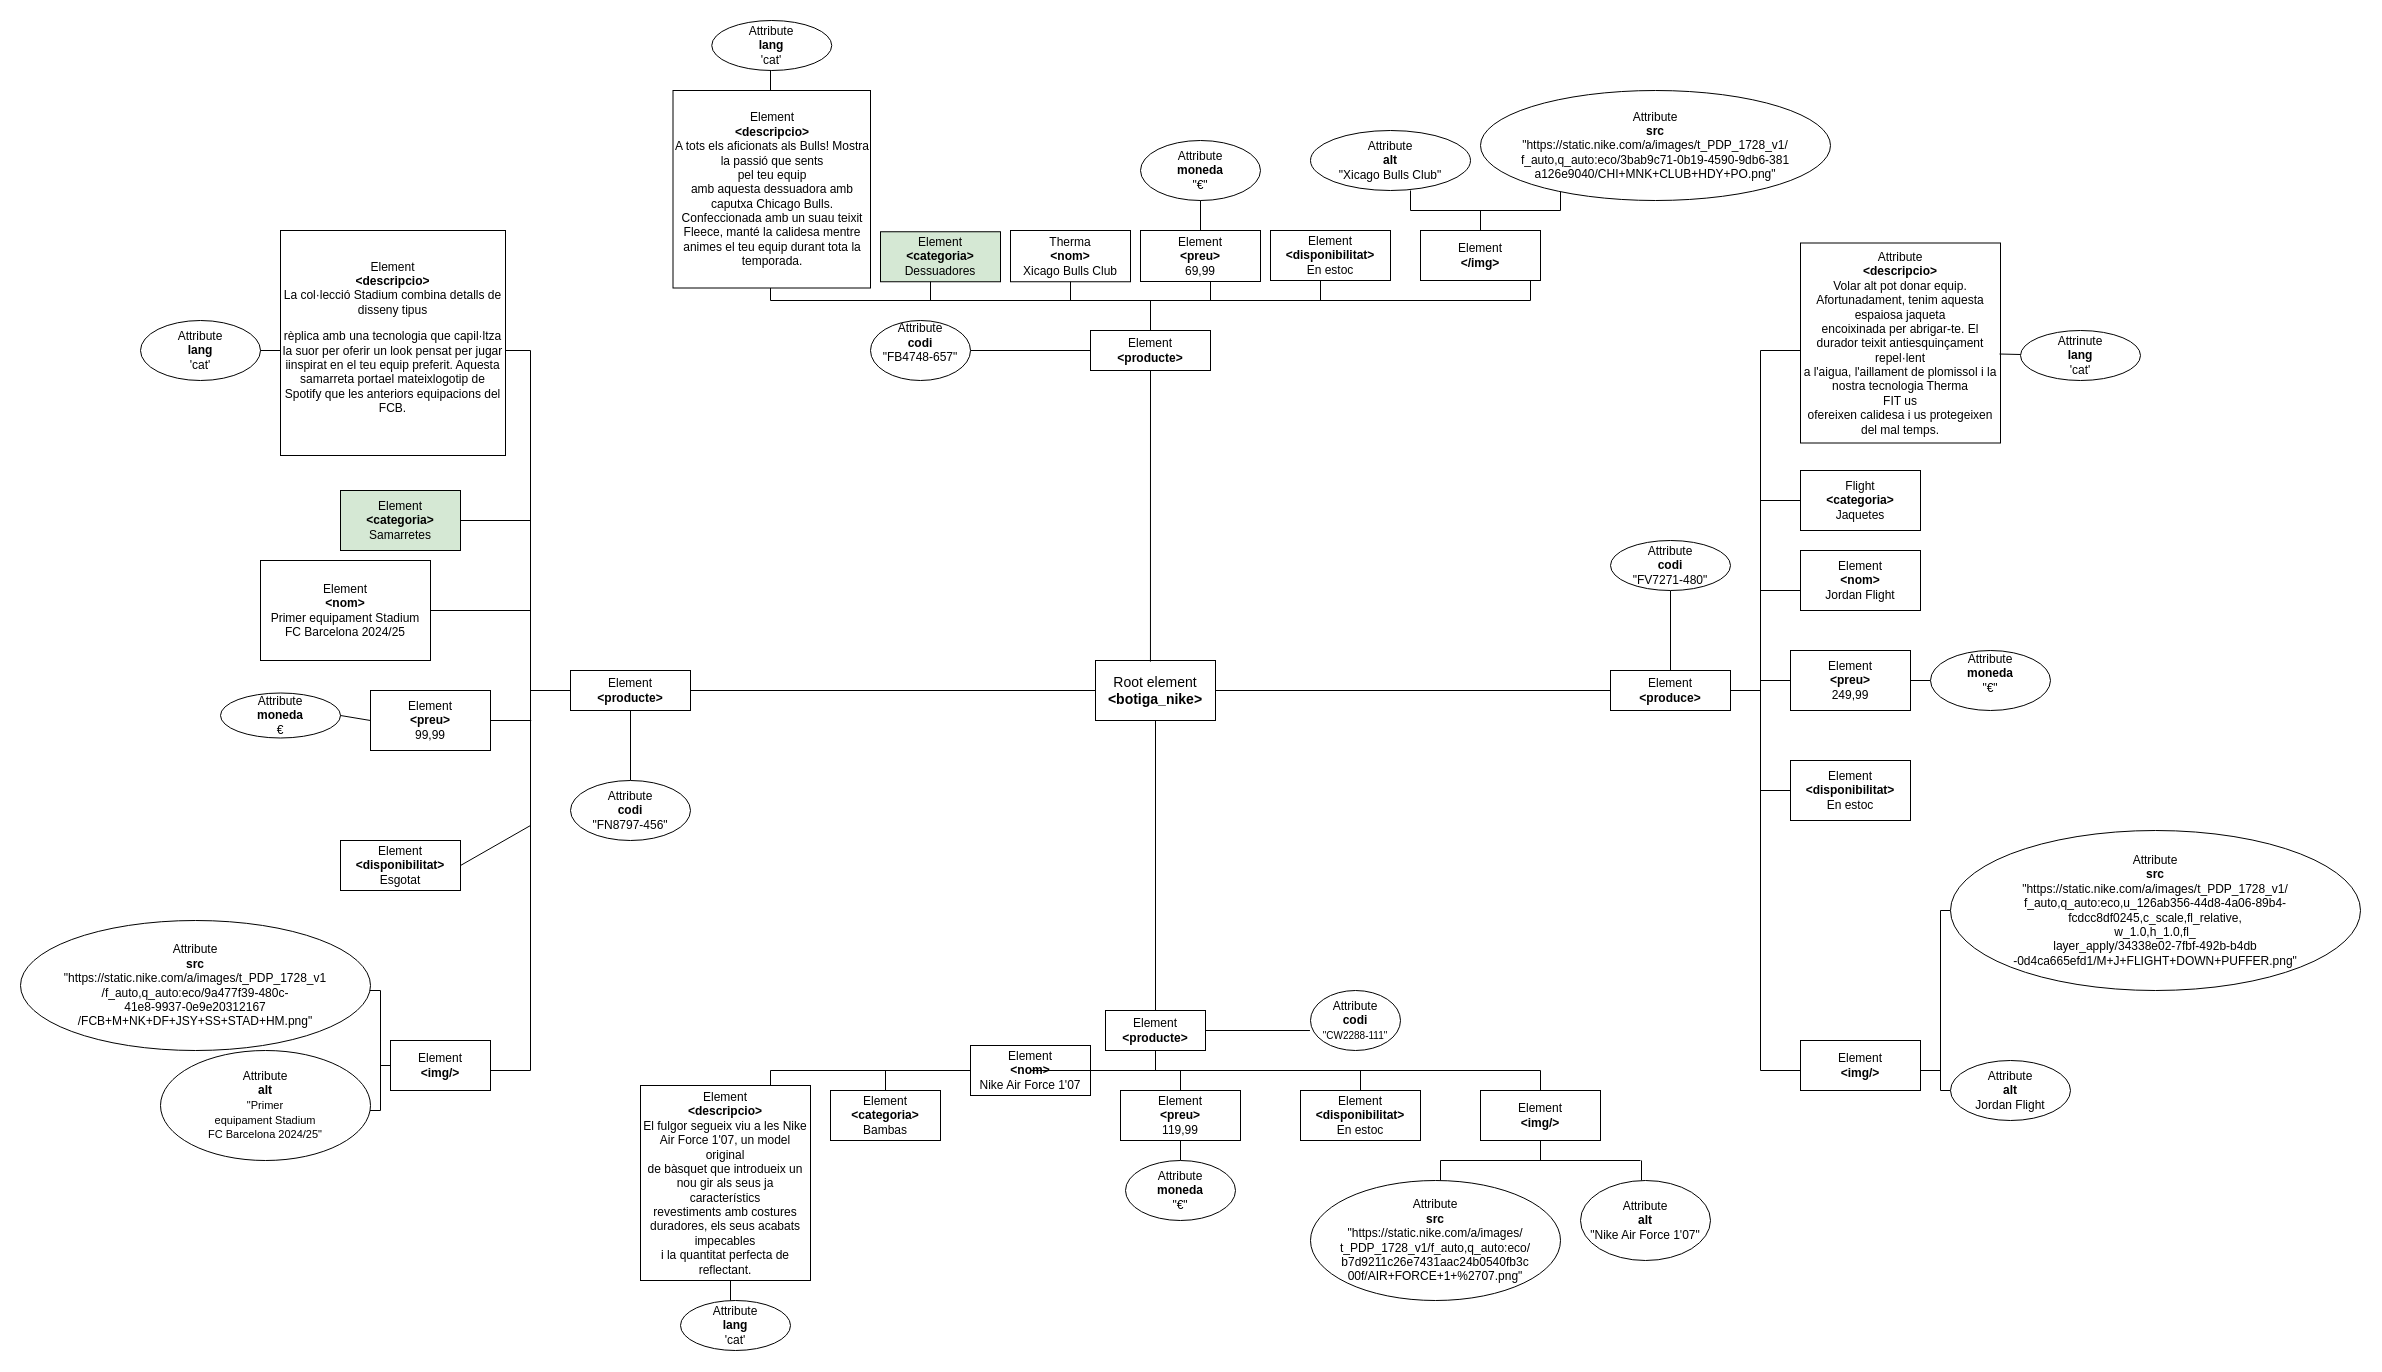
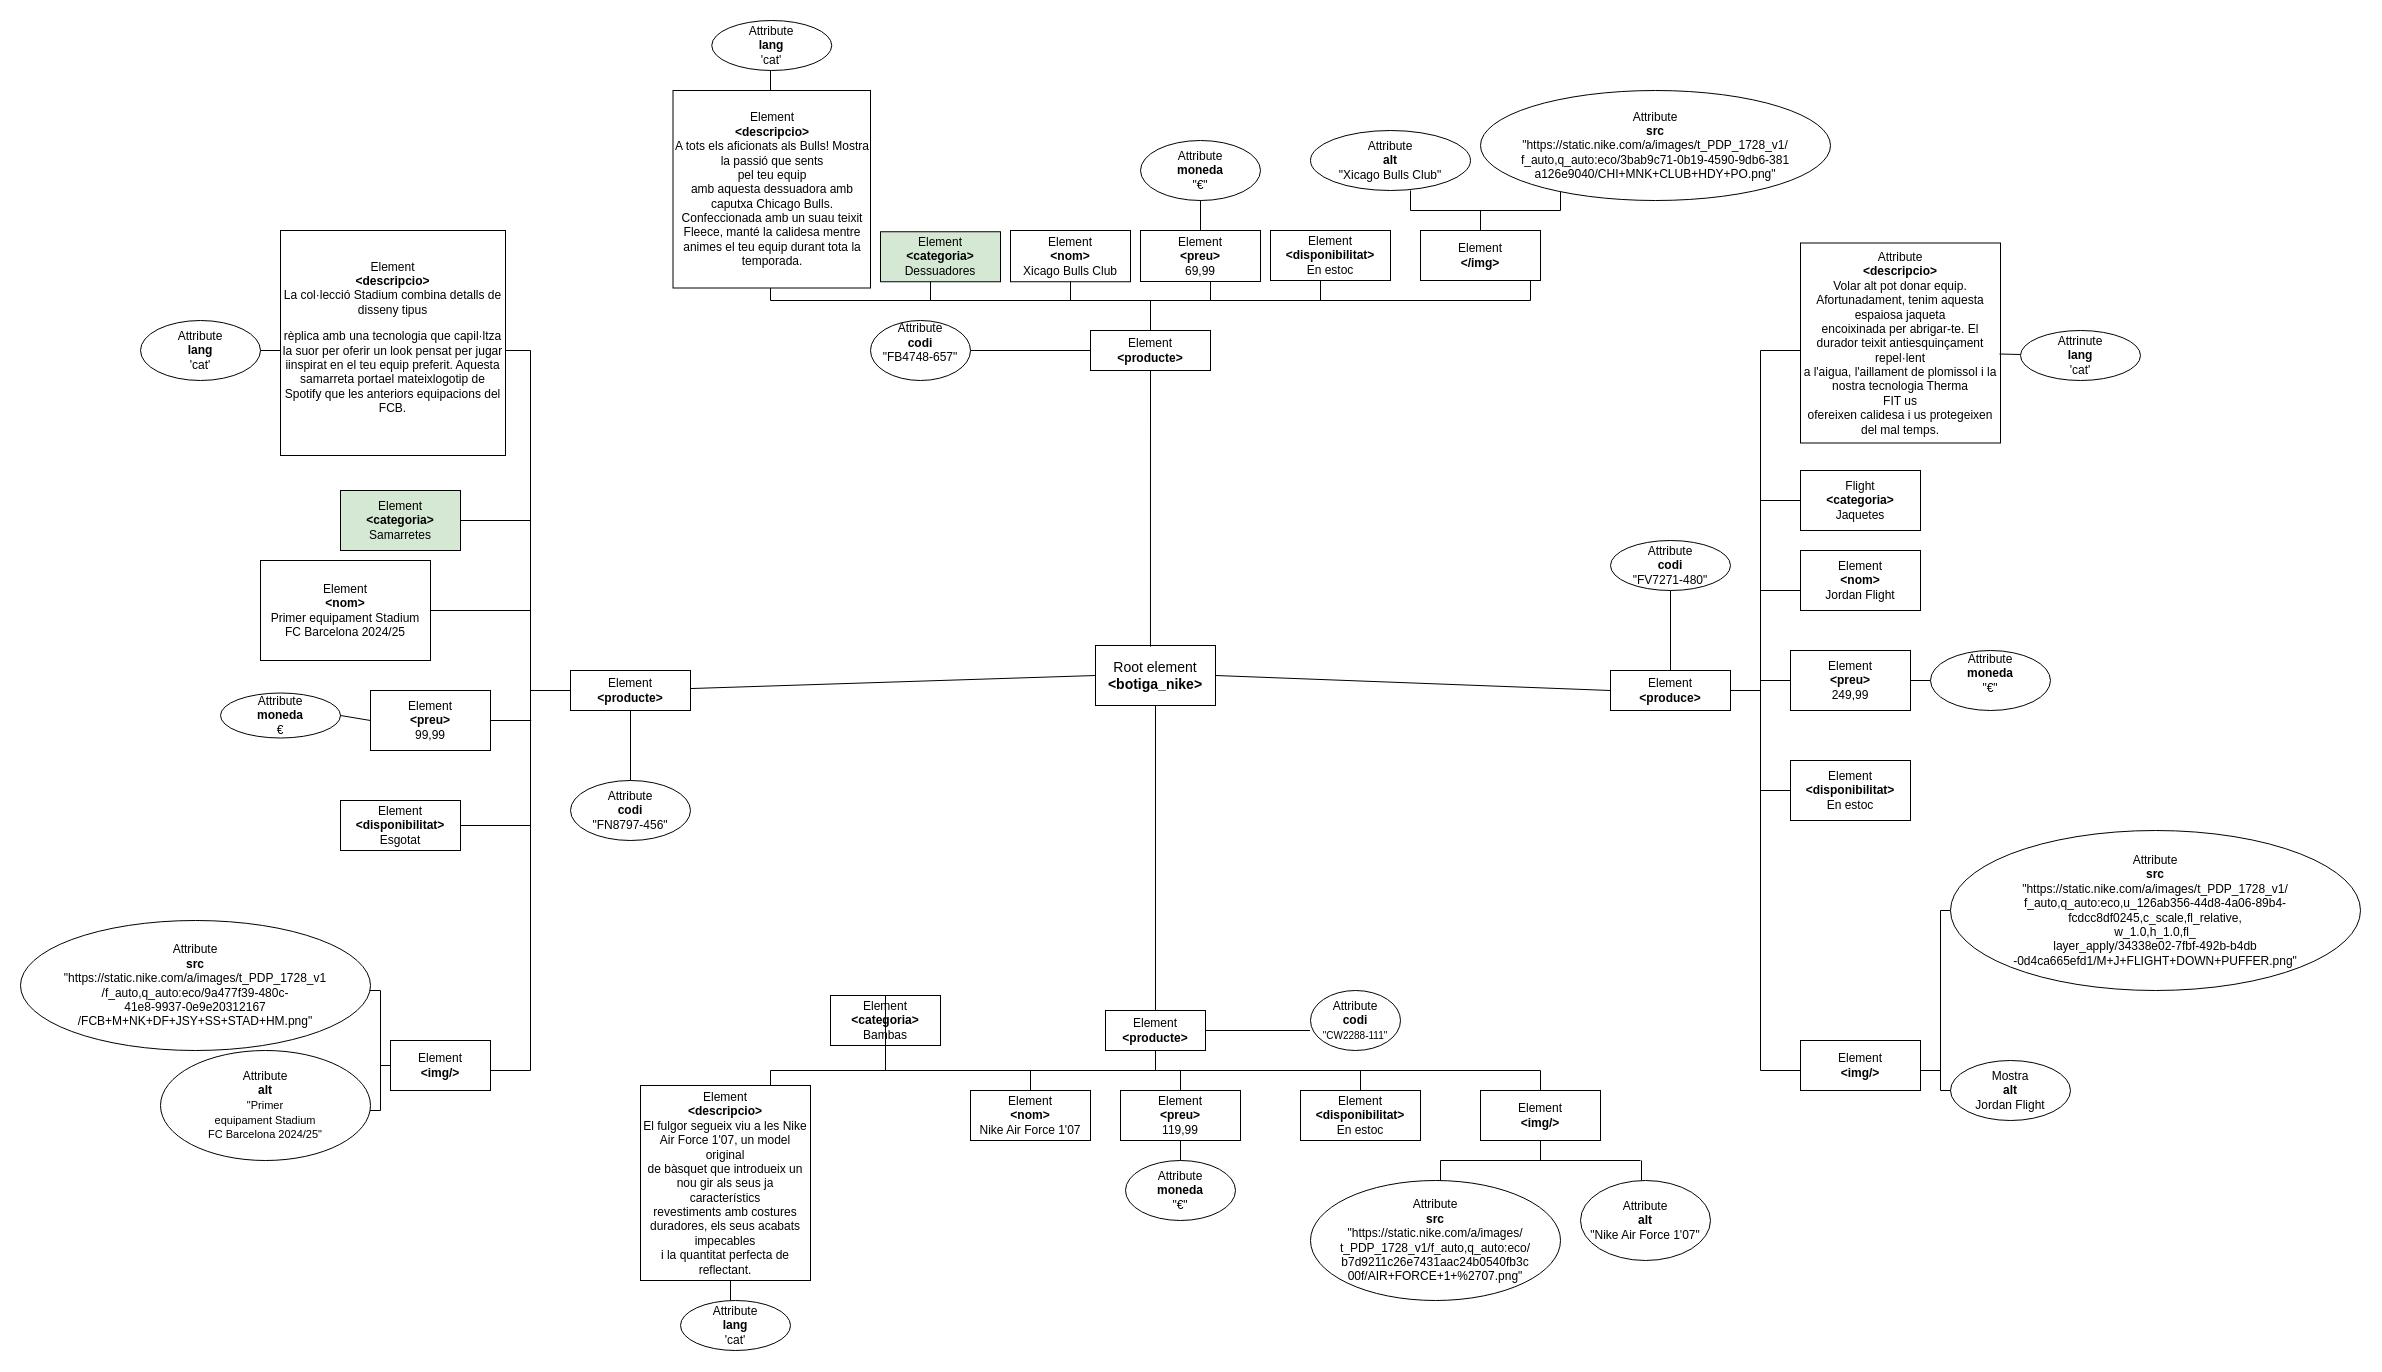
(1071, 257) -> (1071, 257)
(1156, 691) -> (1156, 676)
(401, 866) -> (401, 826)
(1031, 1071) -> (1031, 1116)
(2011, 1091) -> (2011, 1091)
(886, 1116) -> (886, 1021)
